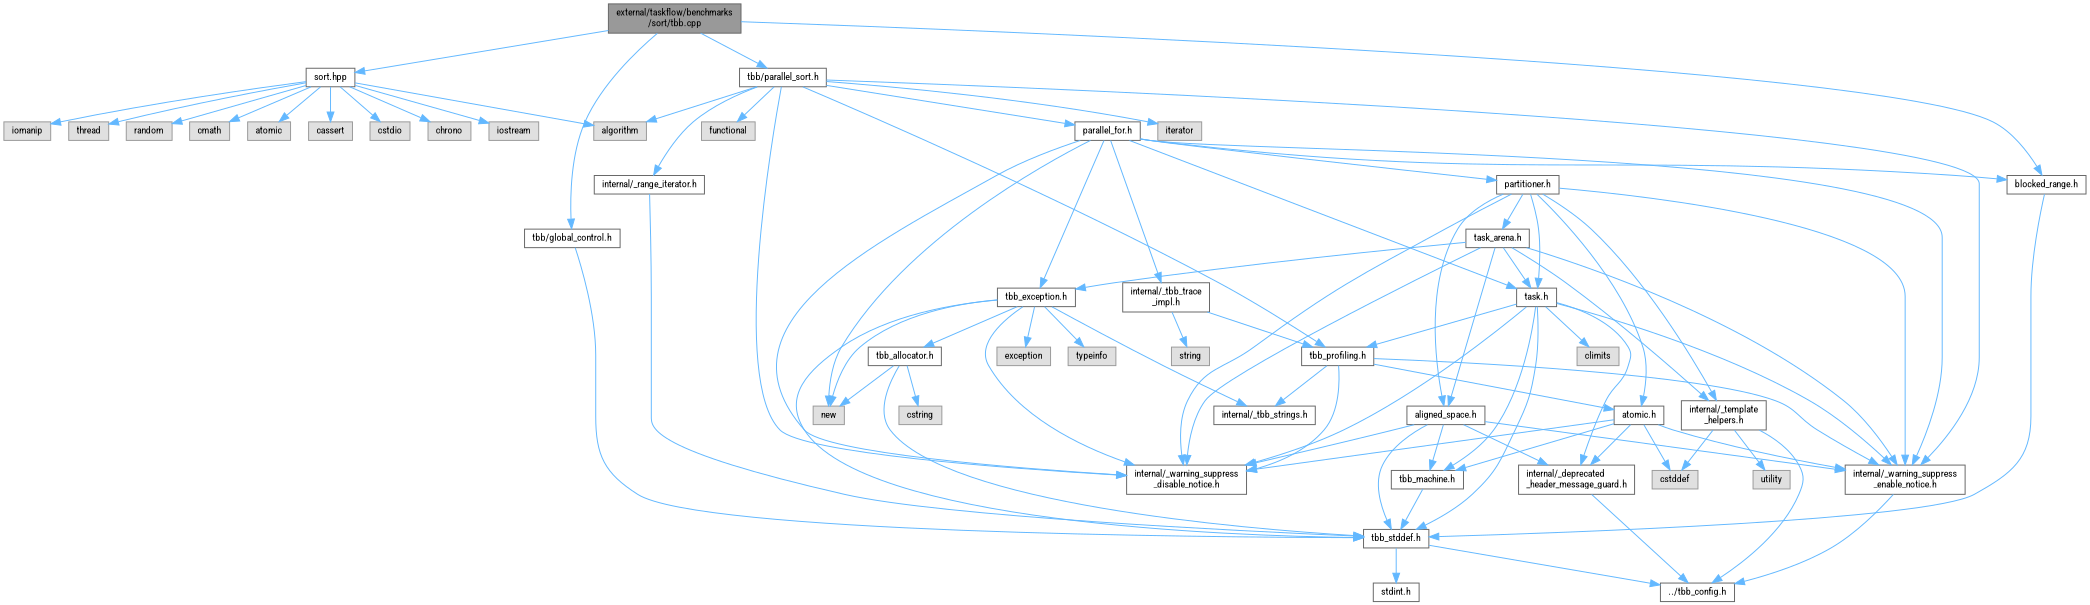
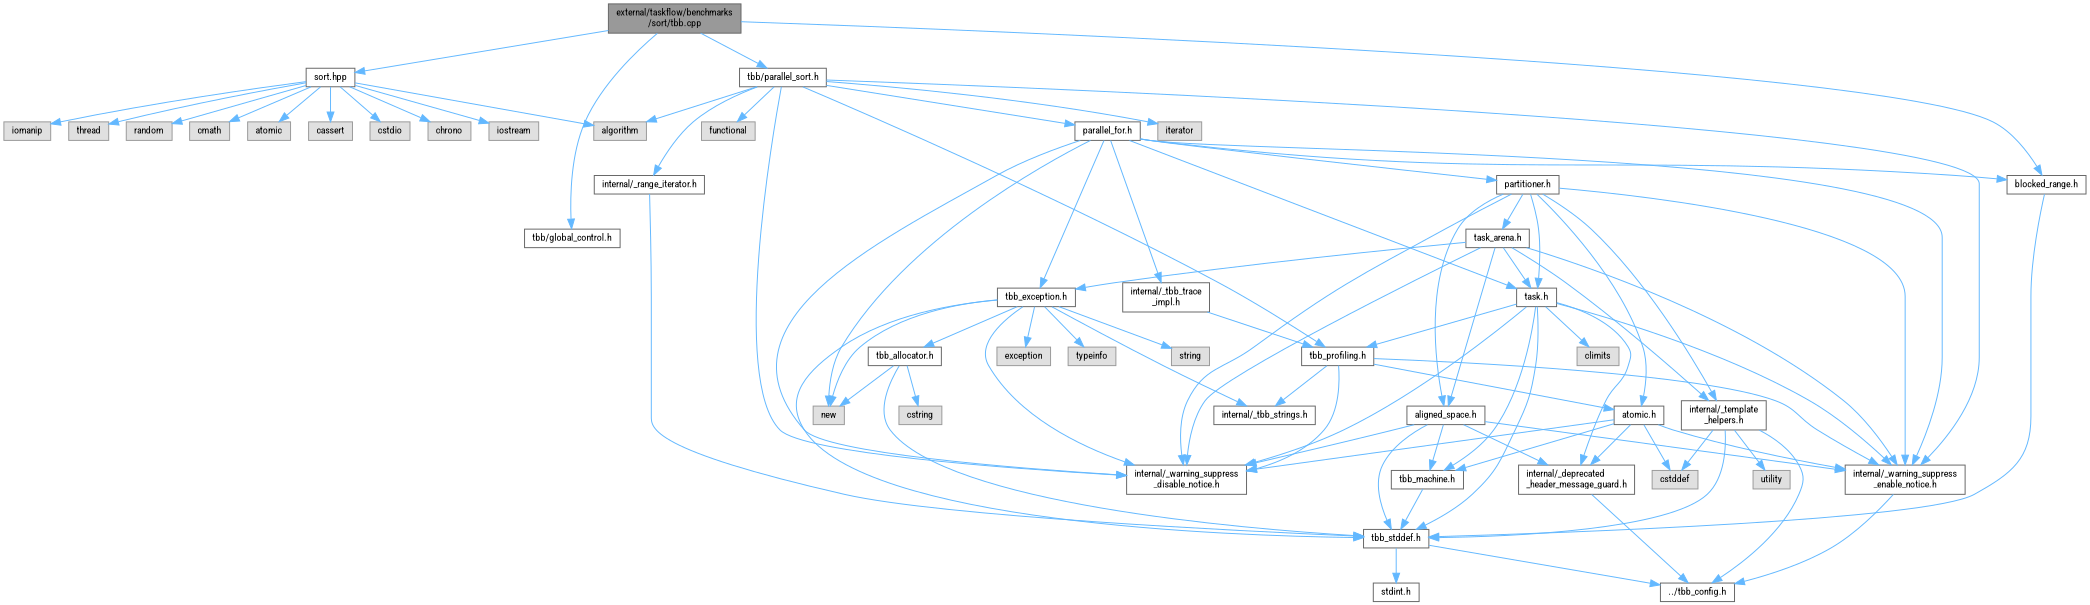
(1177, 325) -> (1110, 326)
(862, 525) -> (1636, 521)
